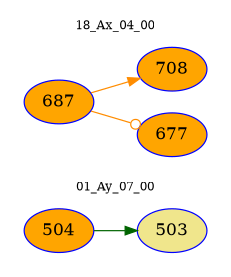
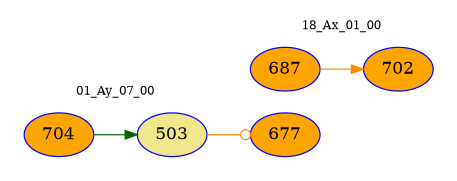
(116, 26) -> (342, 26)
(172, 69) -> (398, 69)
(111, 117) -> (225, 135)
(59, 231) -> (59, 135)
